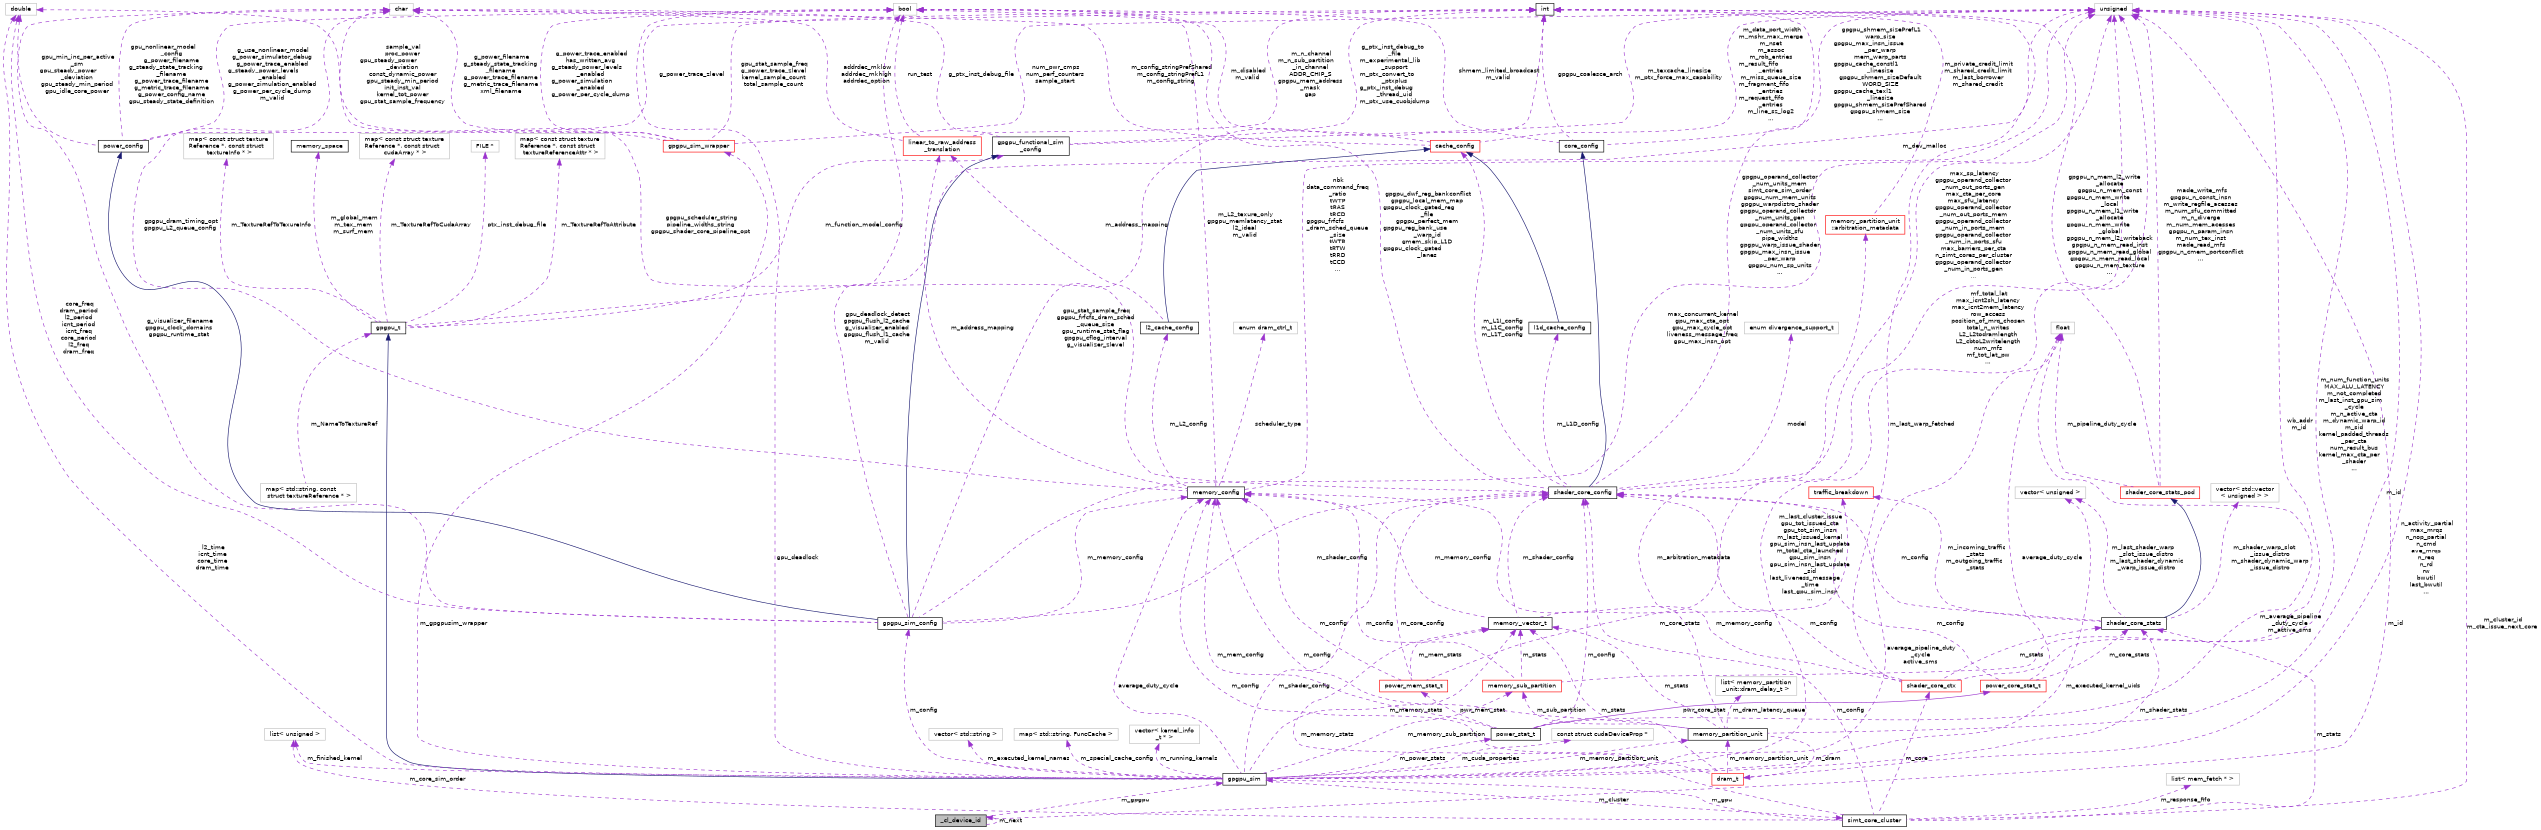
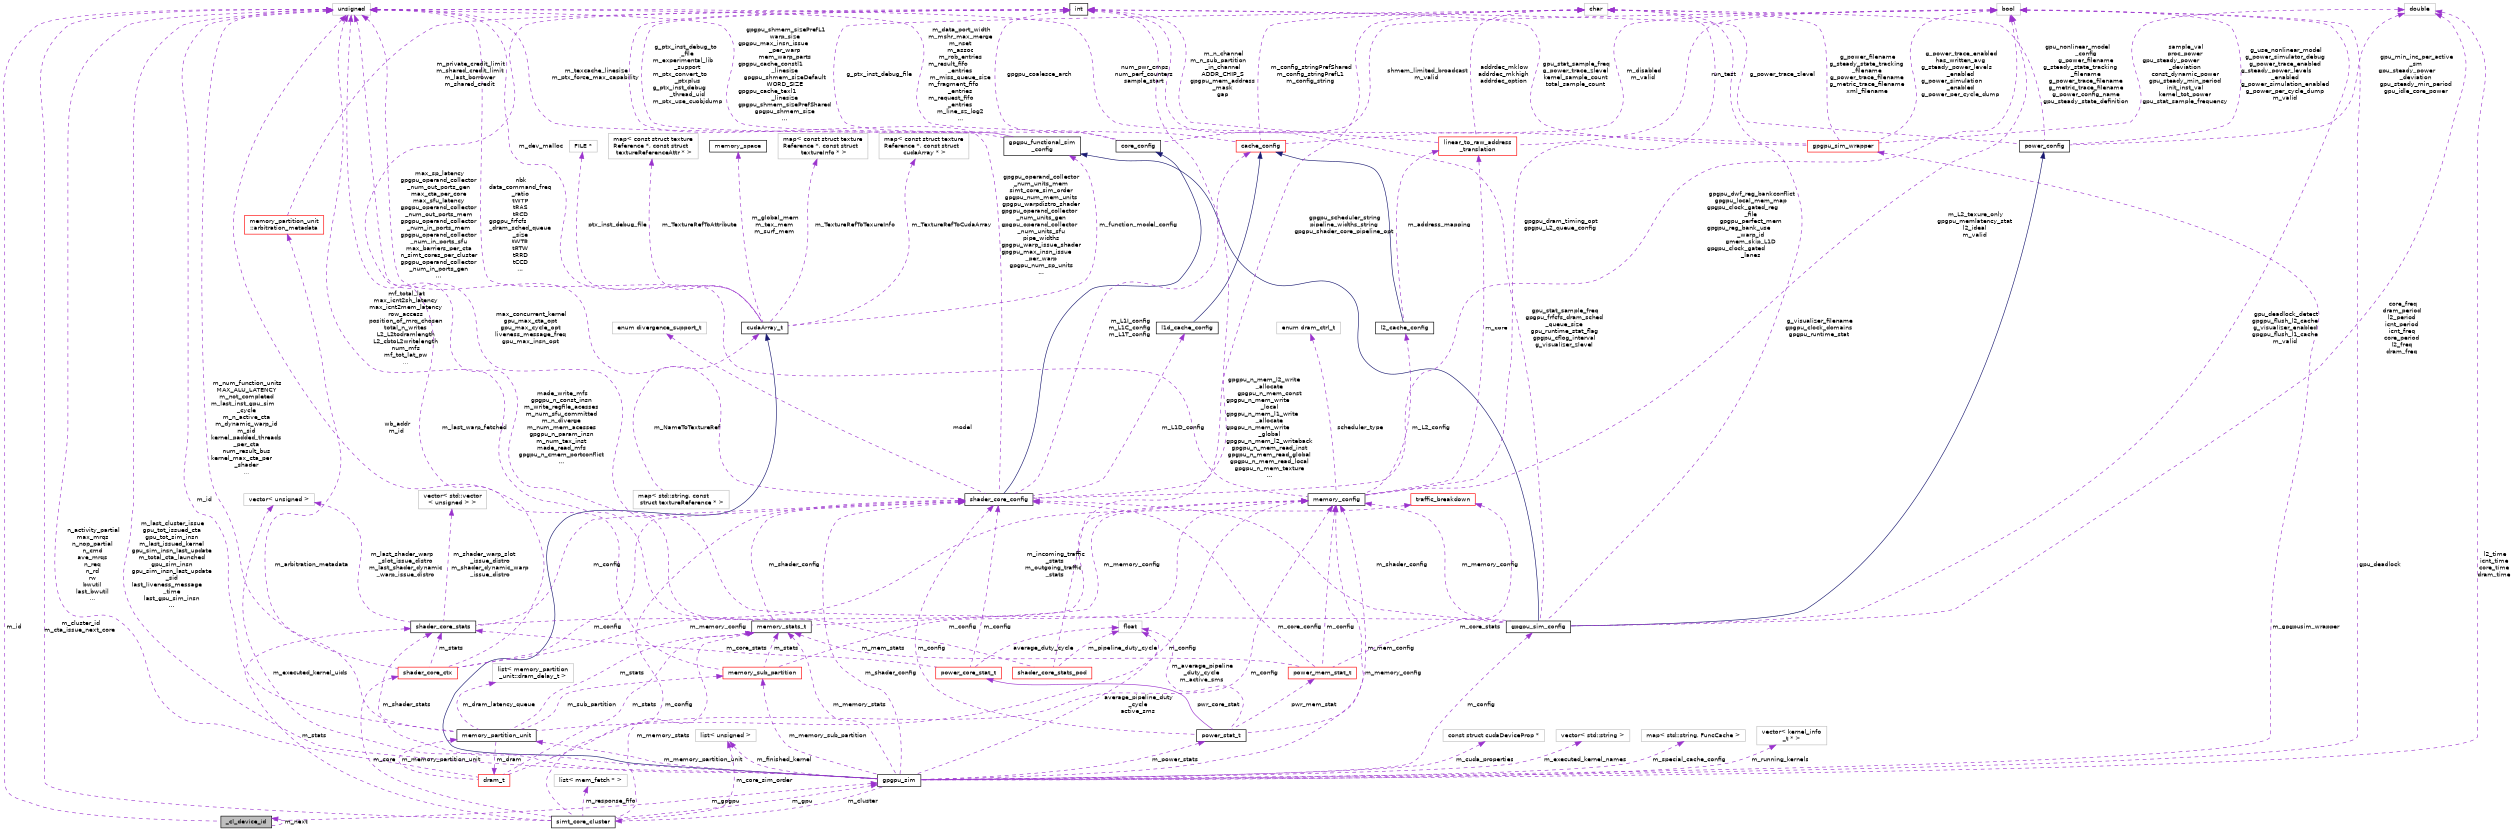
(388, 328) -> (765, 328)
(982, 328) -> (1496, 328)
(2201, 564) -> none
(1520, 623) -> (781, 627)
(1148, 686) -> (1392, 673)
